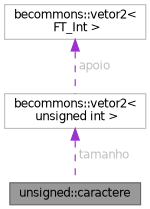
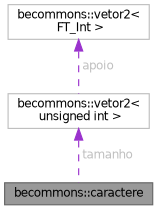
(75, 194) -> (79, 194)
